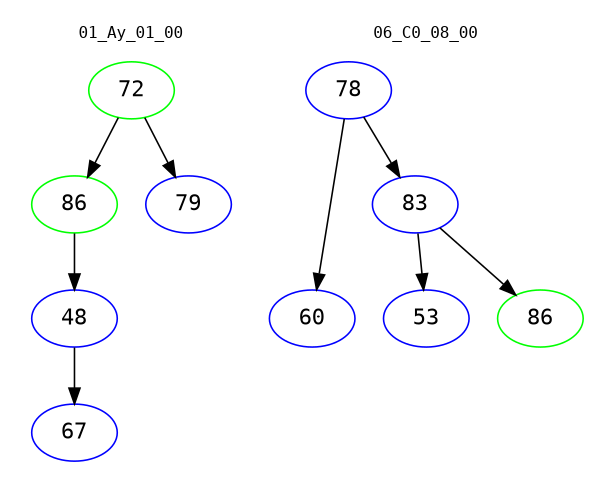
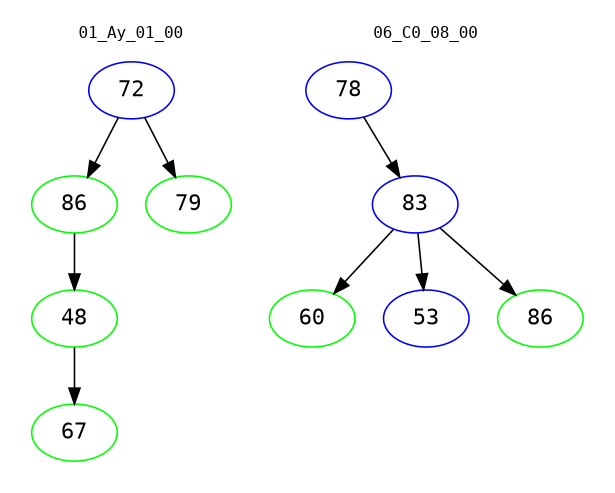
(132, 90) -> (132, 90)
(332, 196) -> (369, 256)
(189, 204) -> (189, 204)
(74, 319) -> (74, 319)
(312, 319) -> (312, 319)
(74, 433) -> (74, 433)
